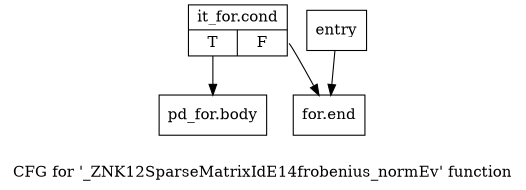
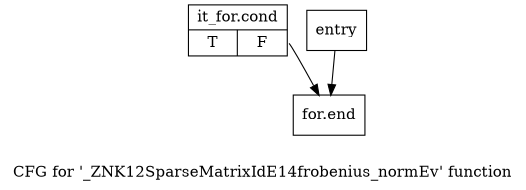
(213, 115) -> none
